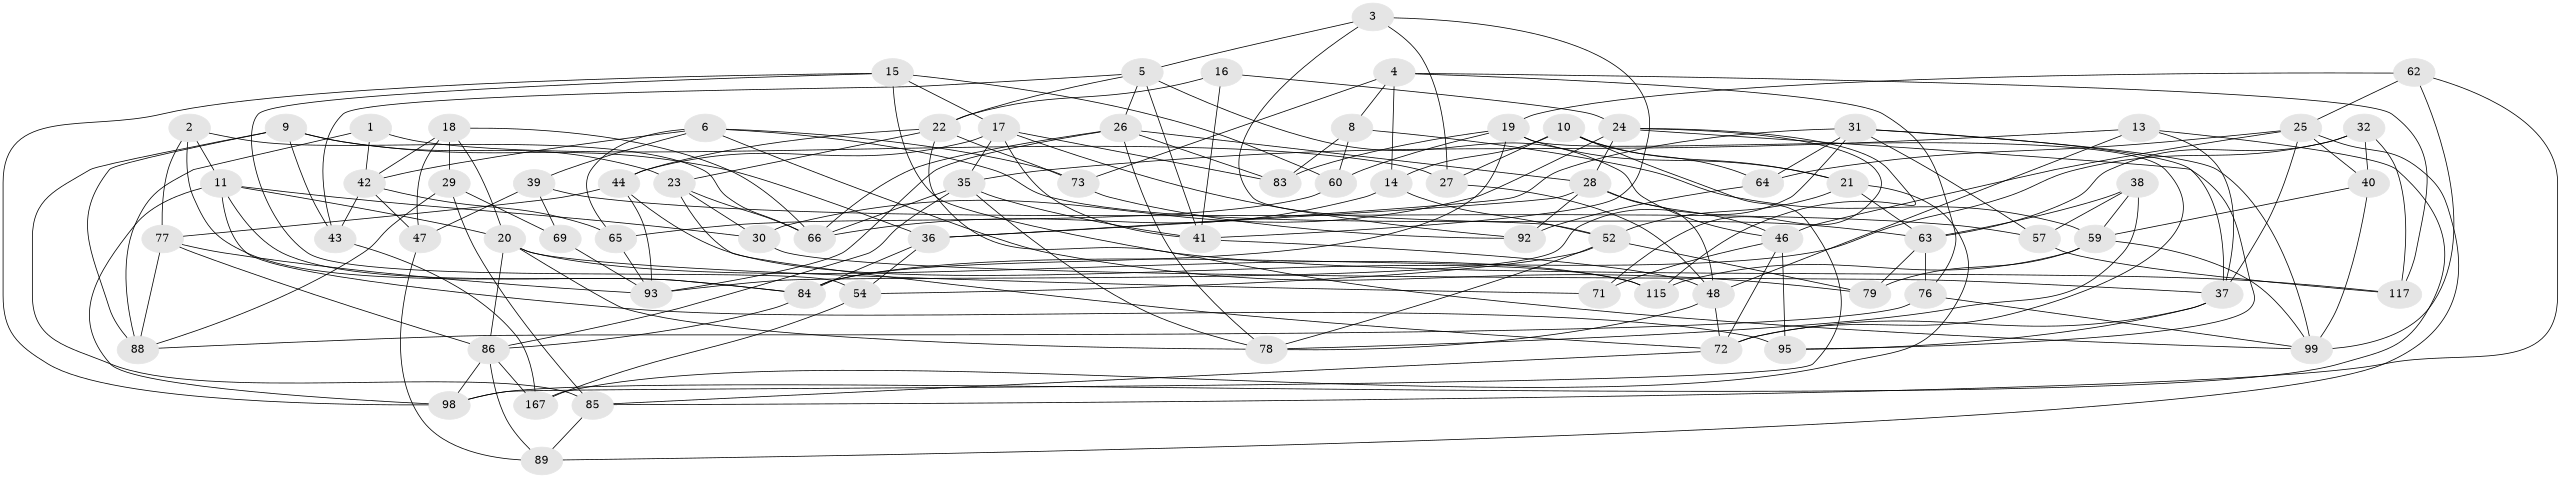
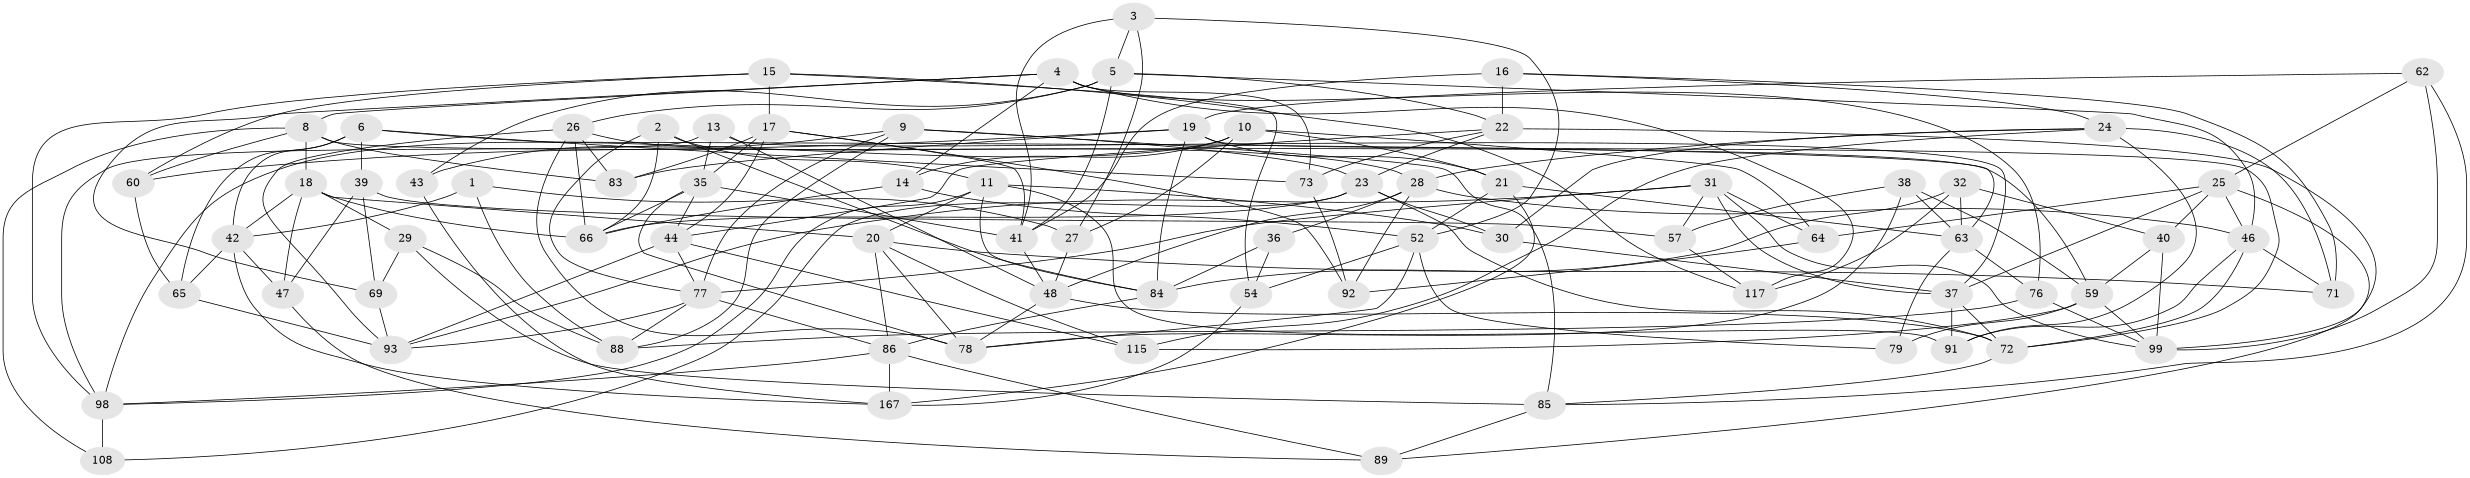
none -> (1977, 92)
none -> (246, 118)
none -> (306, 156)
(1569, 168) -> (1205, 232)
(750, 176) -> (776, 187)
(350, 211) -> (540, 388)
(1275, 279) -> none
(739, 291) -> (687, 210)
(1785, 350) -> (1952, 350)
none -> (103, 461)
